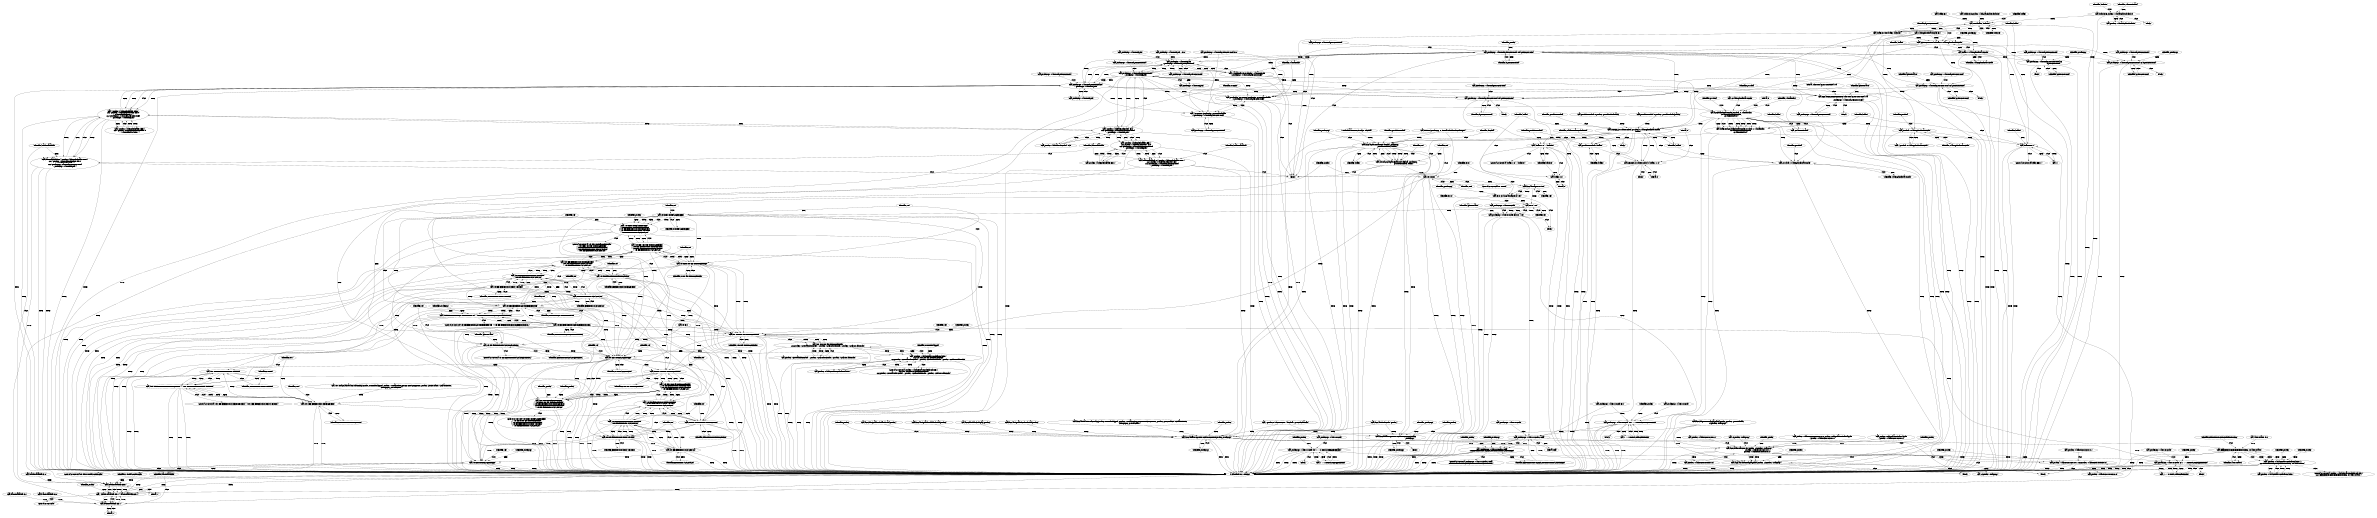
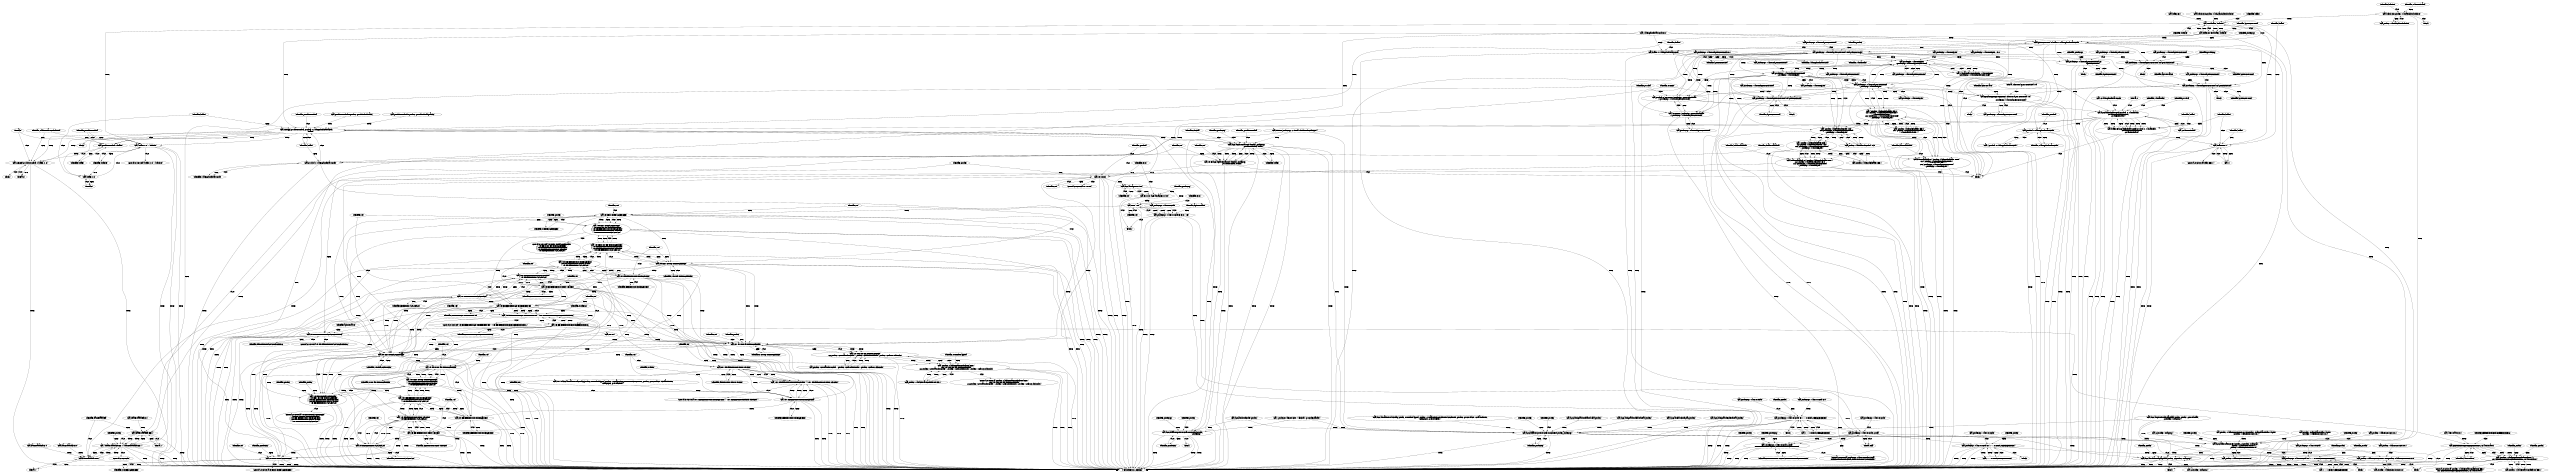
none -> (1085, 26)
(1356, 131) -> none
(624, 339) -> (546, 339)
(645, 475) -> (627, 469)
